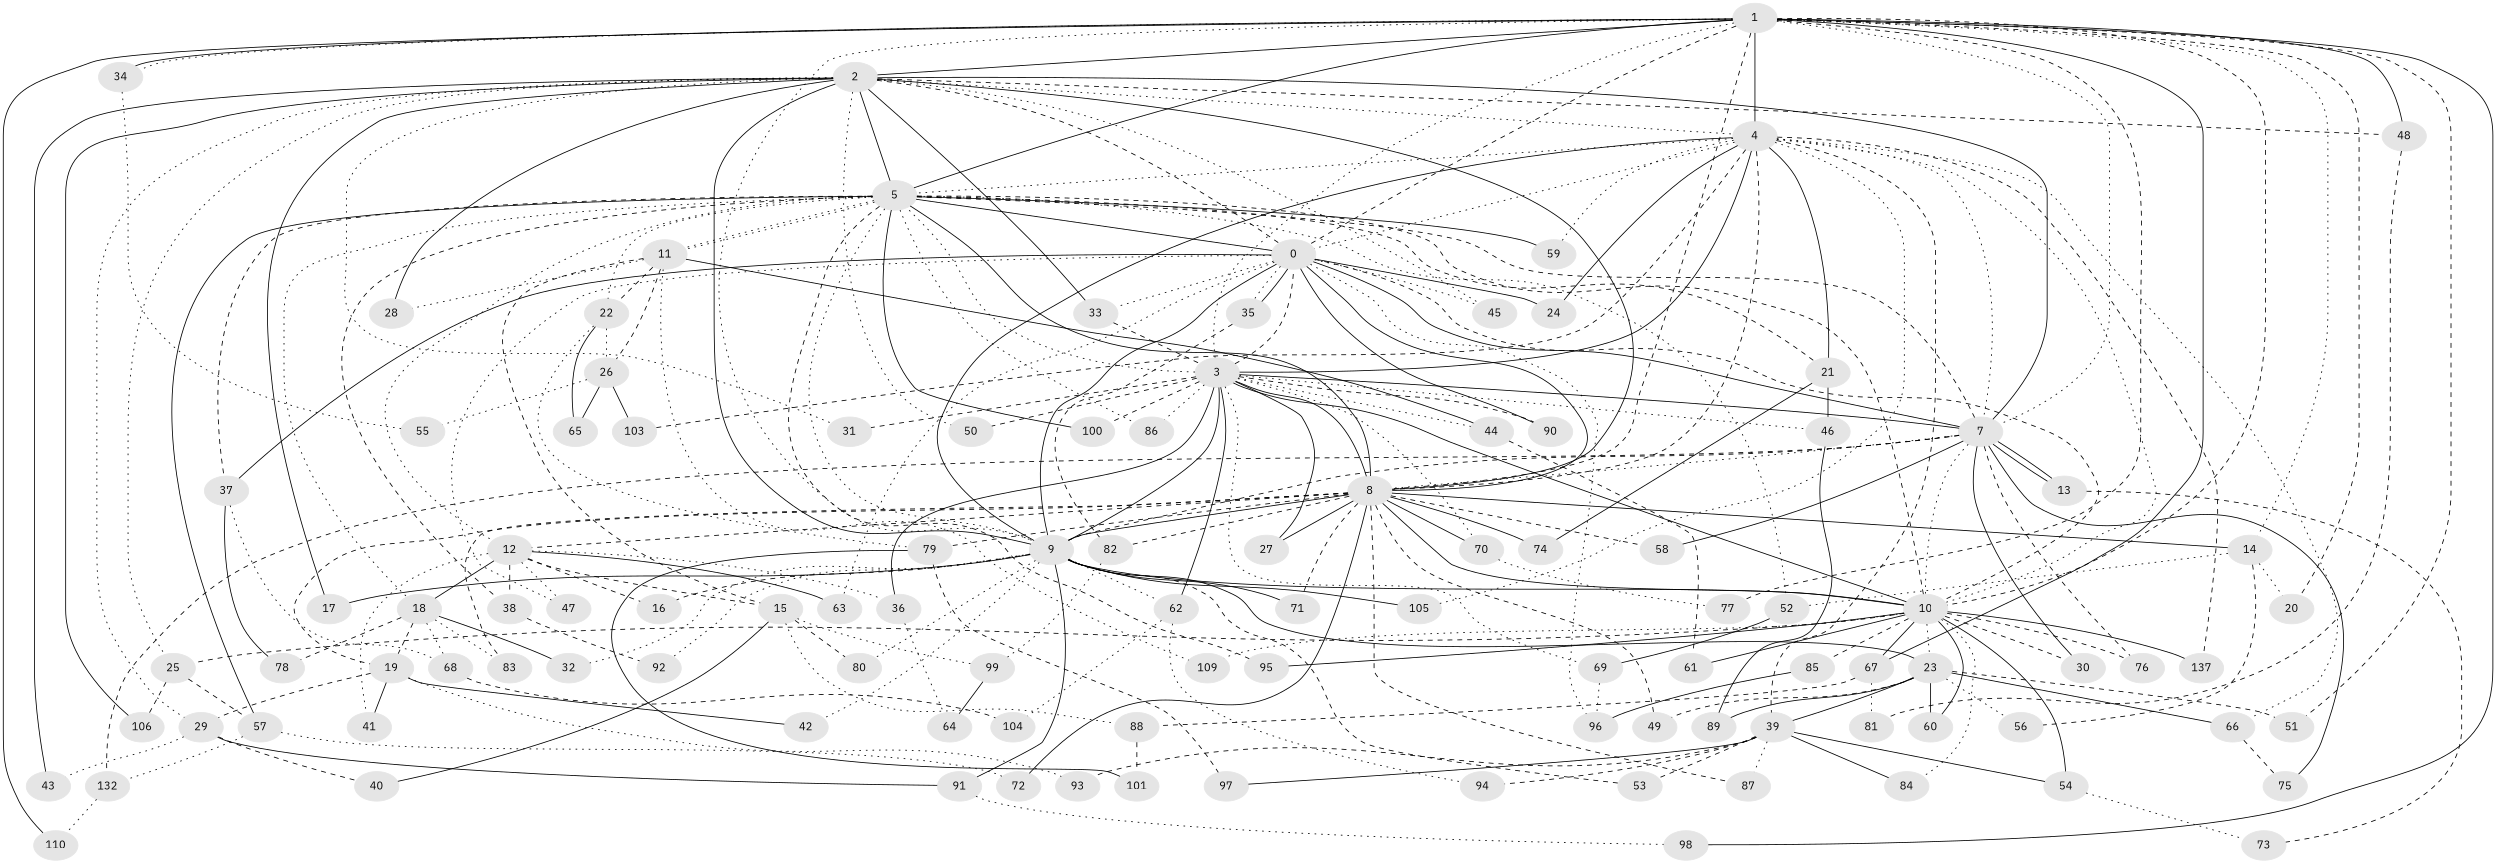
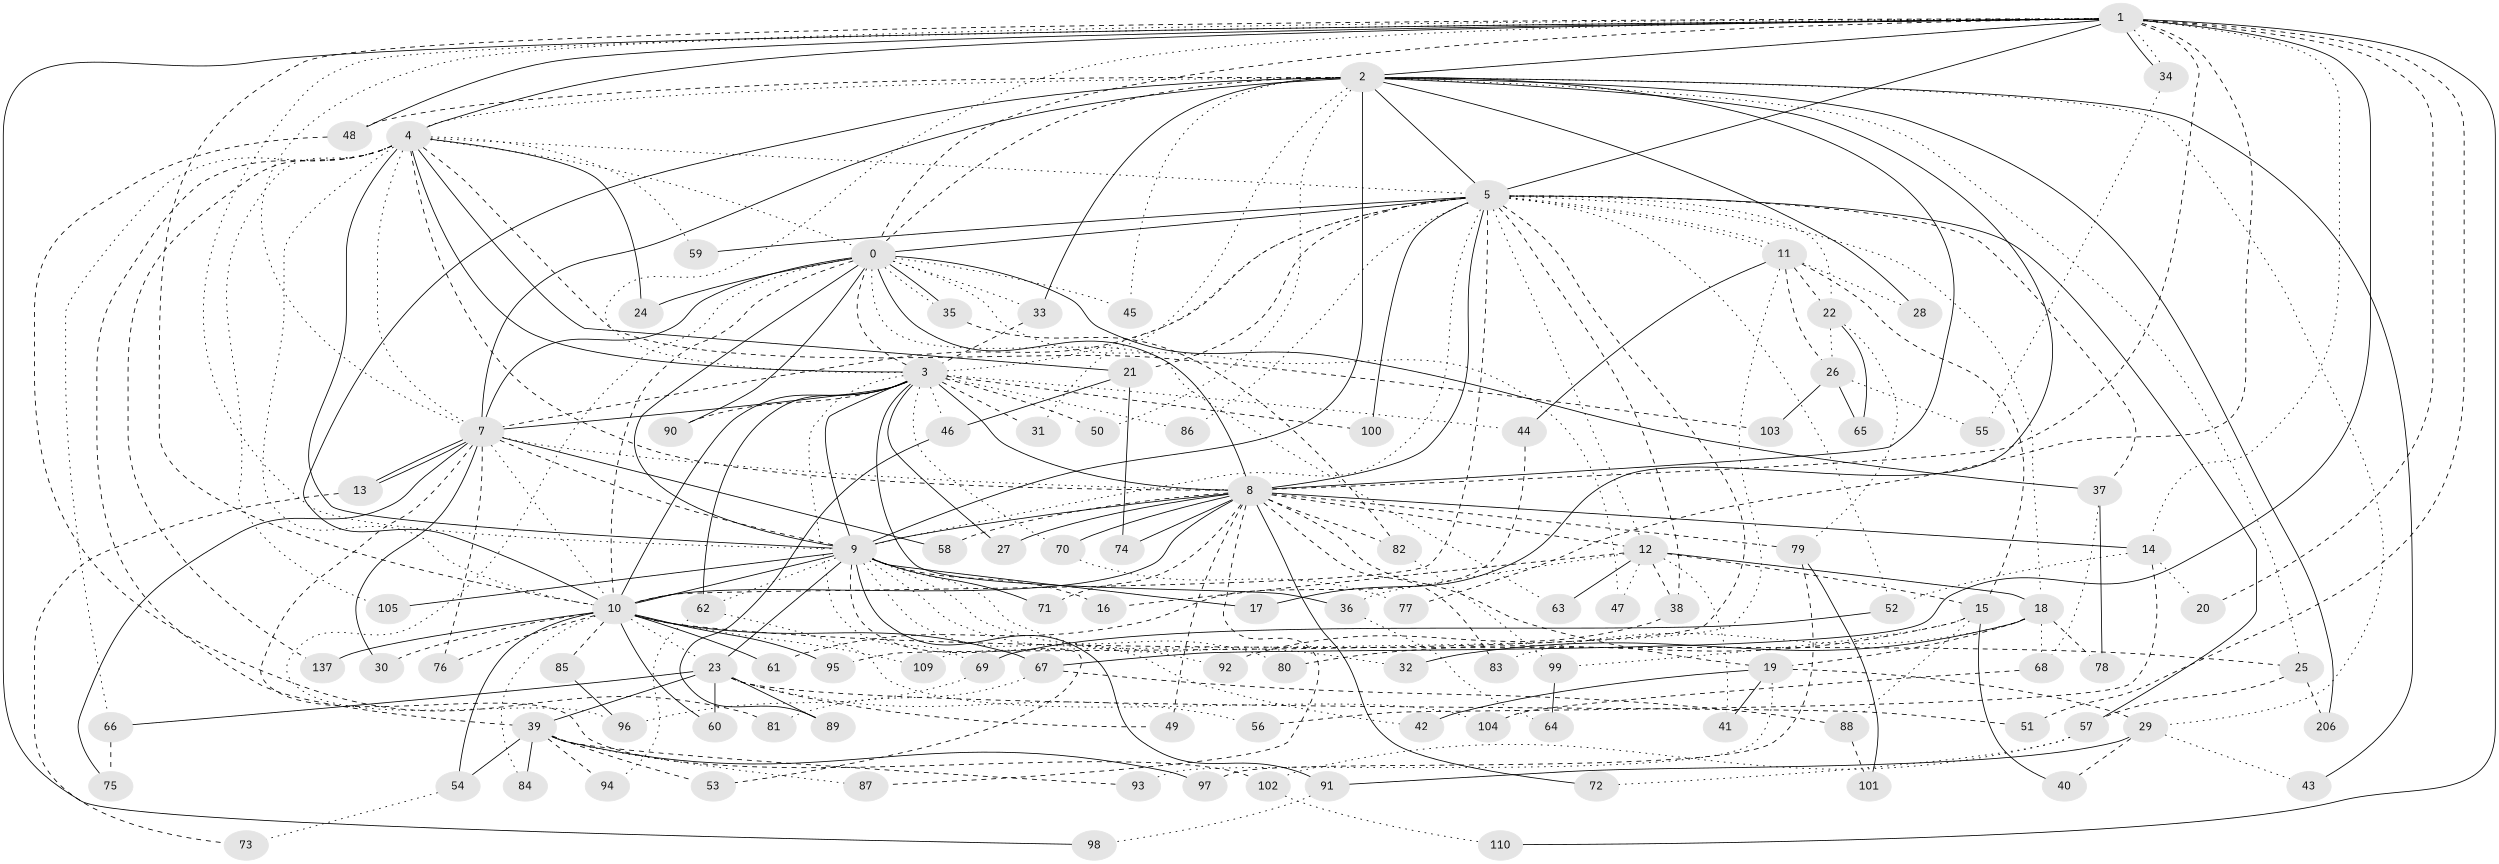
none -> (594, 194)
(142, 727) -> (2326, 727)
(108, 786) -> (1268, 786)
